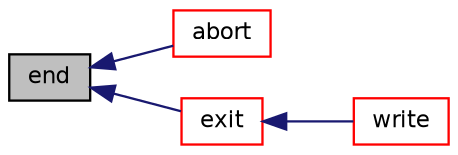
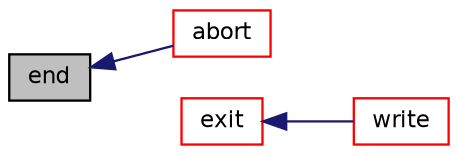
(147, 102) -> none
